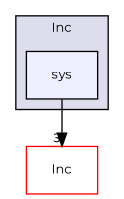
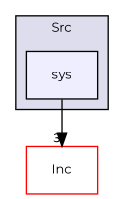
(62, 28) -> (62, 28)
